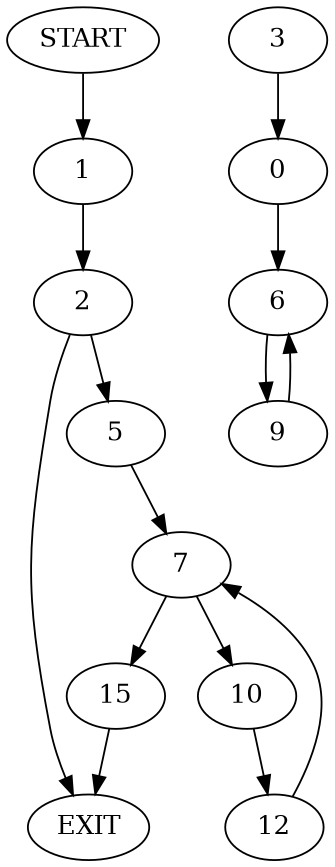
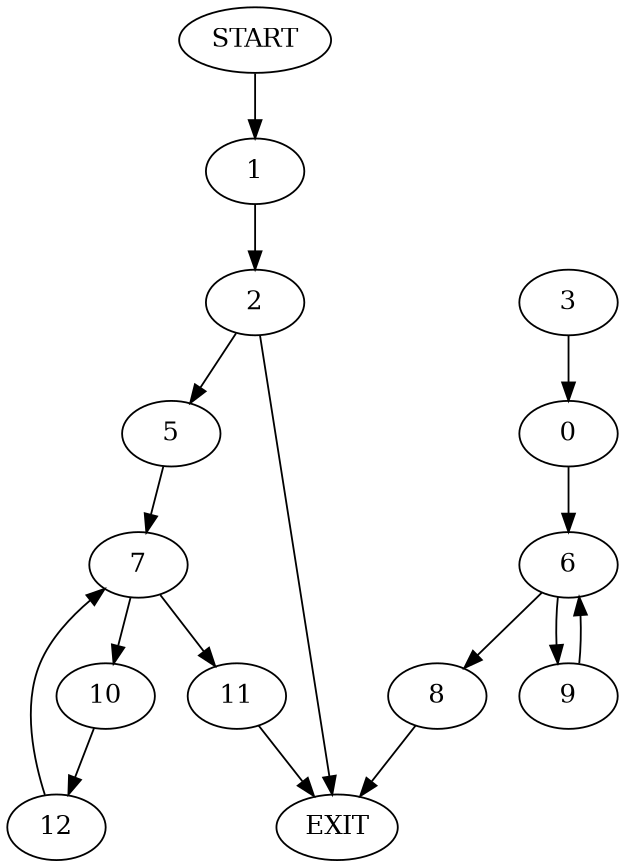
(116, 696) -> (237, 696)
none -> (437, 696)
